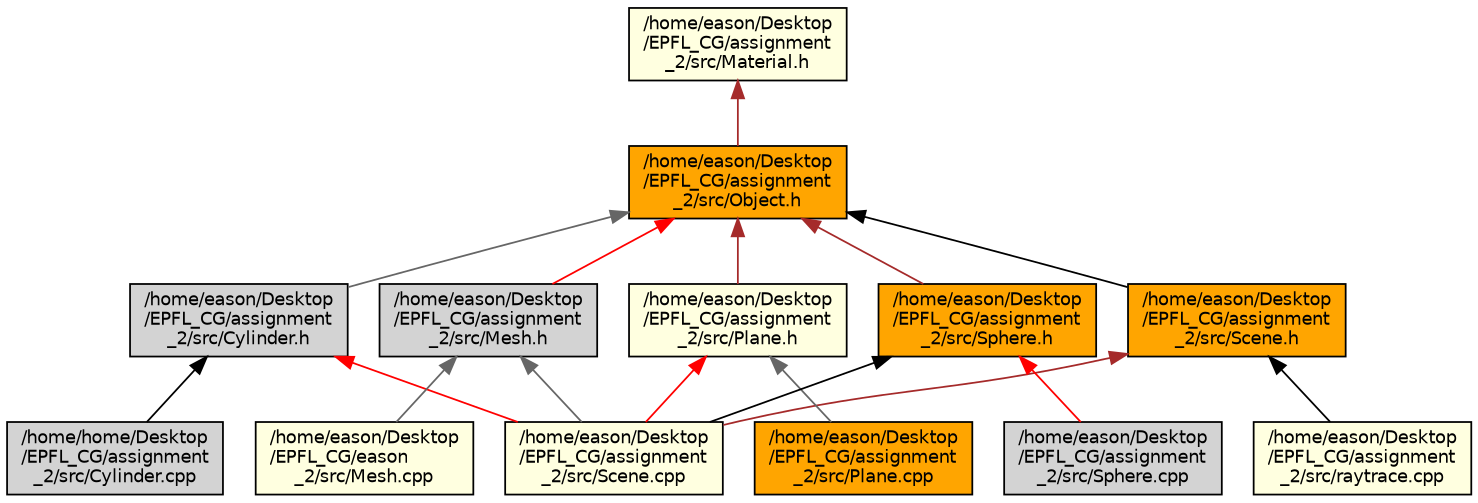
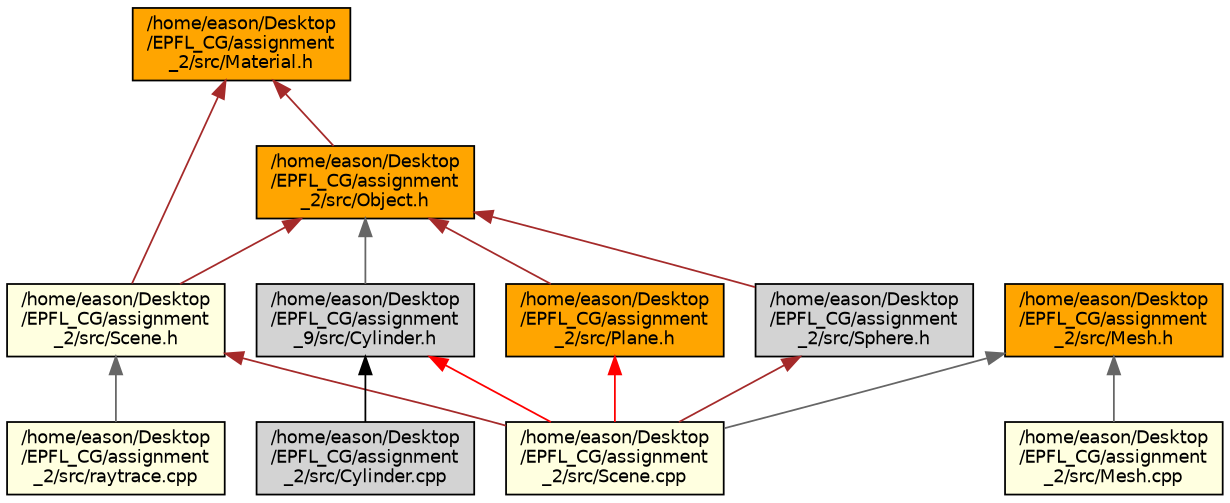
(738, 44) -> (242, 44)
none -> (175, 190)
(996, 252) -> (233, 256)
(605, 256) -> none
(239, 320) -> (365, 320)
(488, 320) -> (1114, 320)
(738, 320) -> (615, 320)
(987, 320) -> (864, 320)
(1237, 320) -> (116, 320)
(788, 394) -> (732, 394)
(1306, 396) -> (116, 398)
(115, 458) -> (365, 458)
(365, 458) -> (1114, 458)
(863, 458) -> none
(1113, 458) -> none
